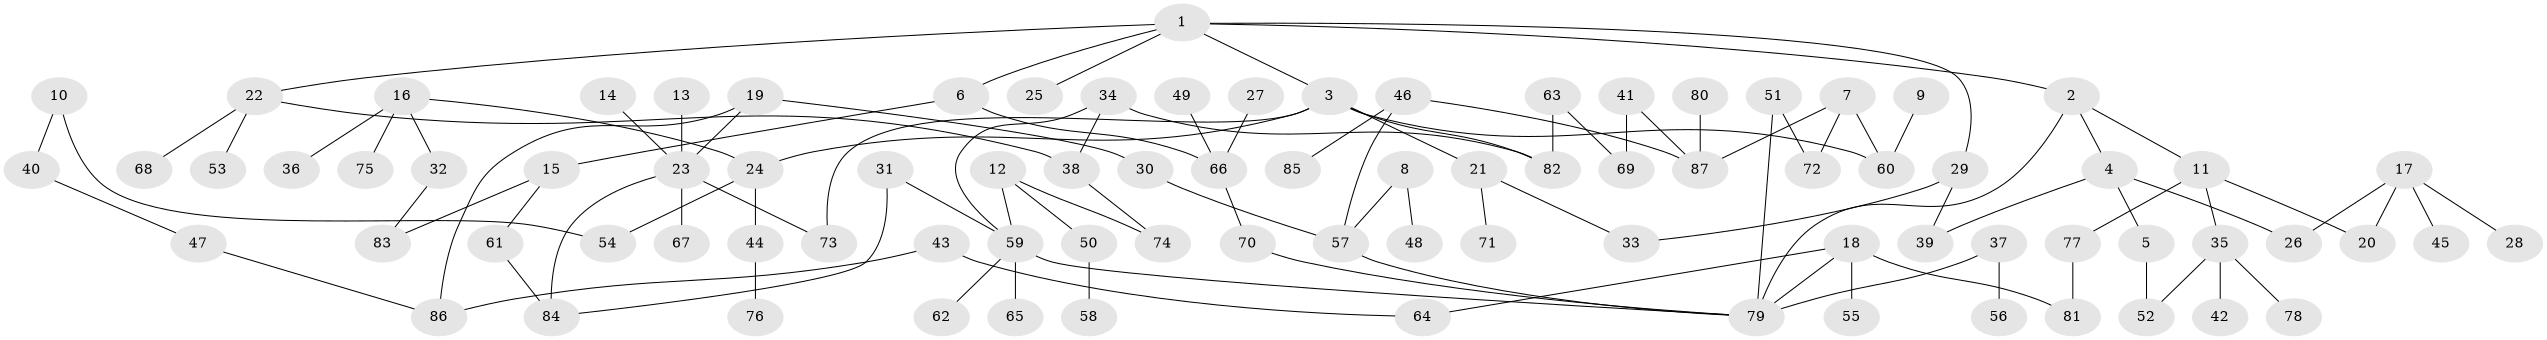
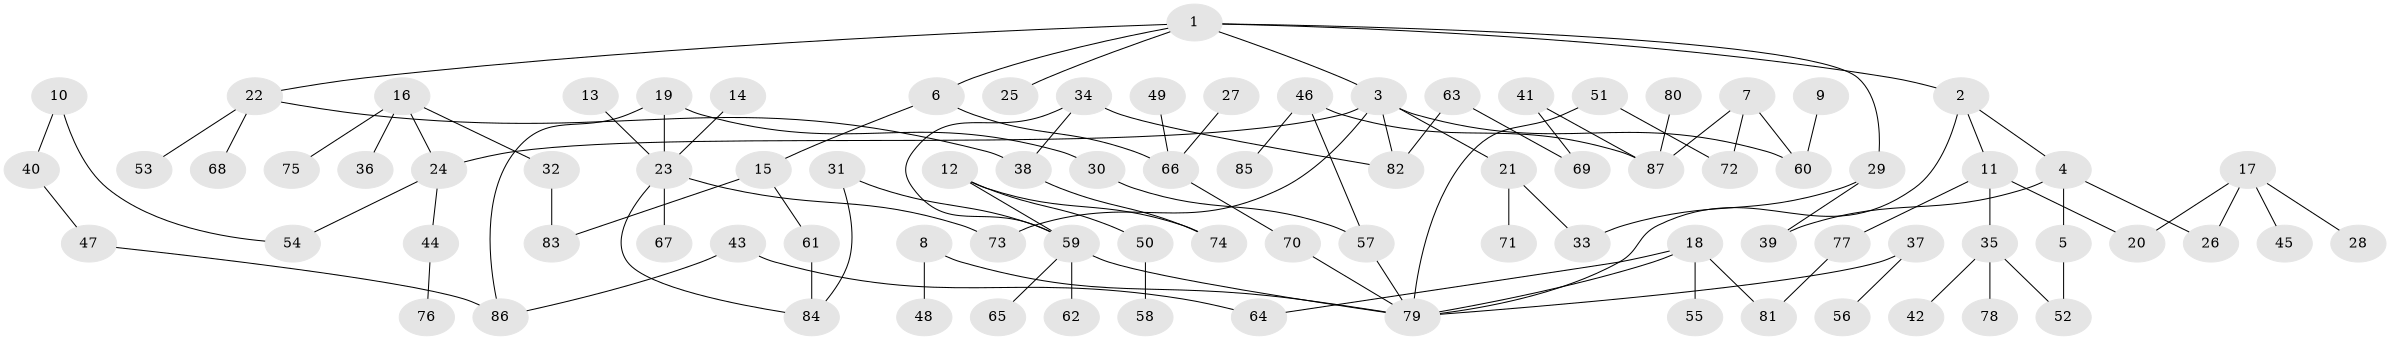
(1373, 207) -> (1164, 290)
